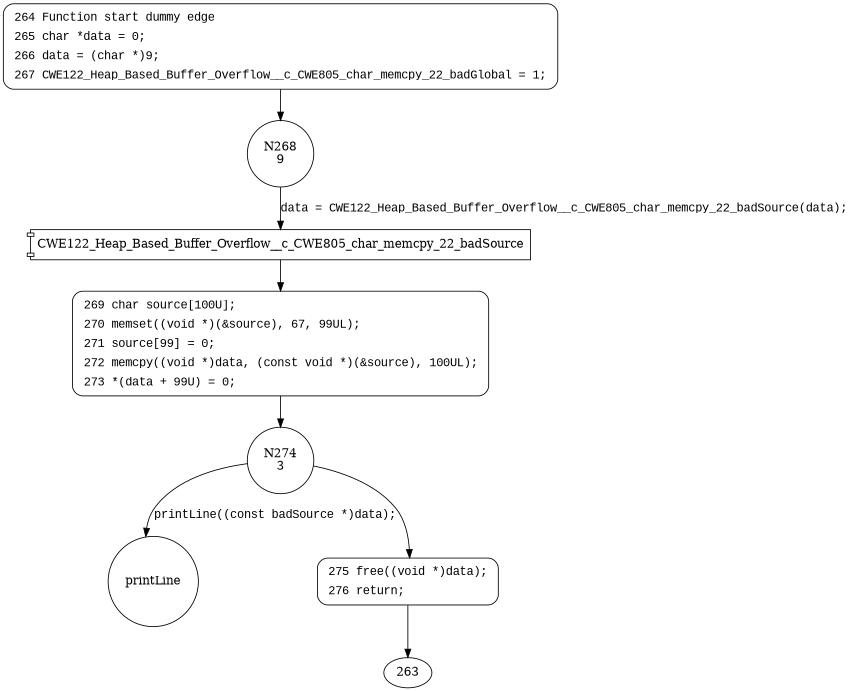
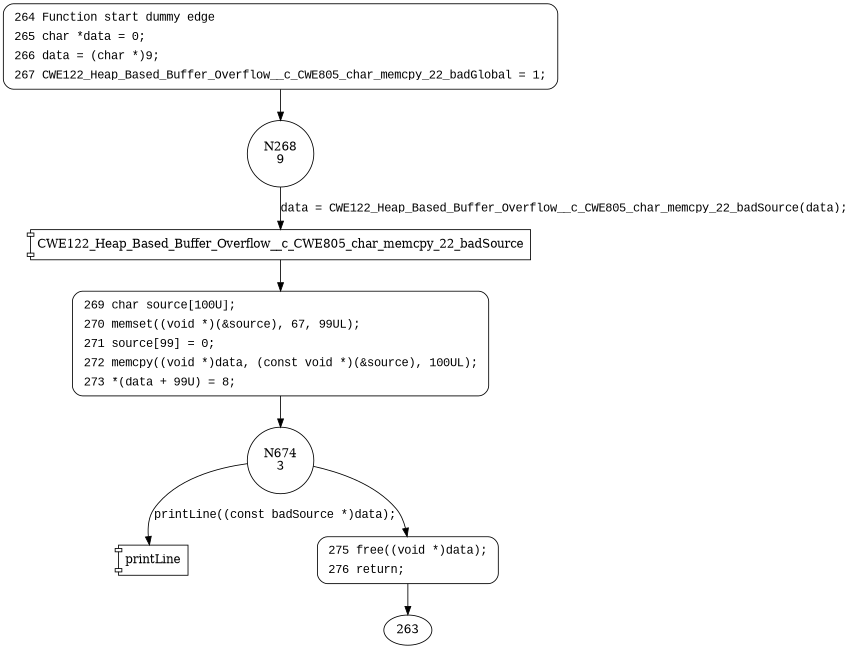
(174, 382) -> (174, 382)
(281, 460) -> (281, 460)
(153, 582) -> (153, 560)
